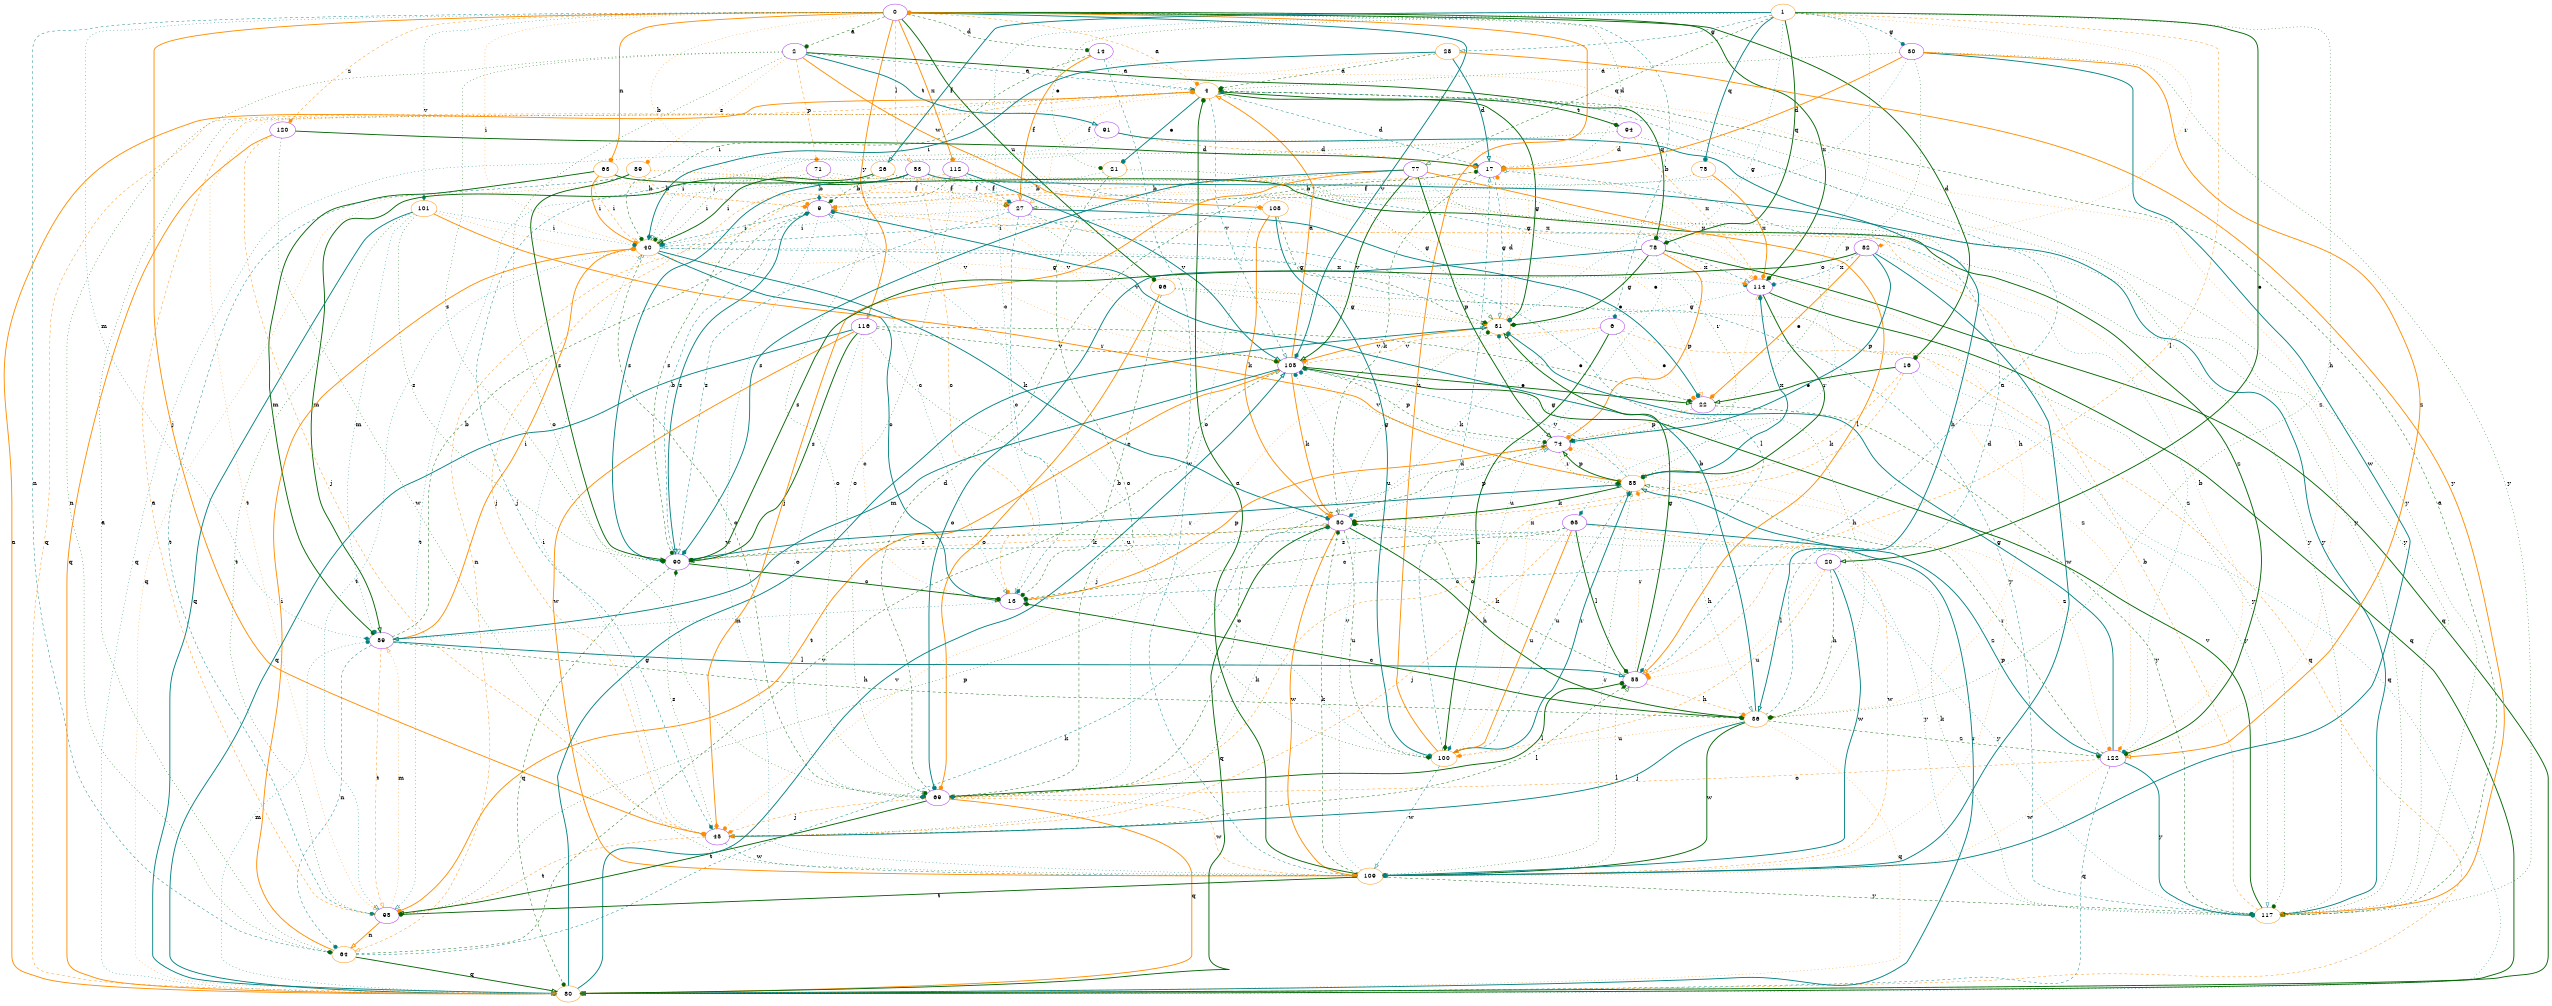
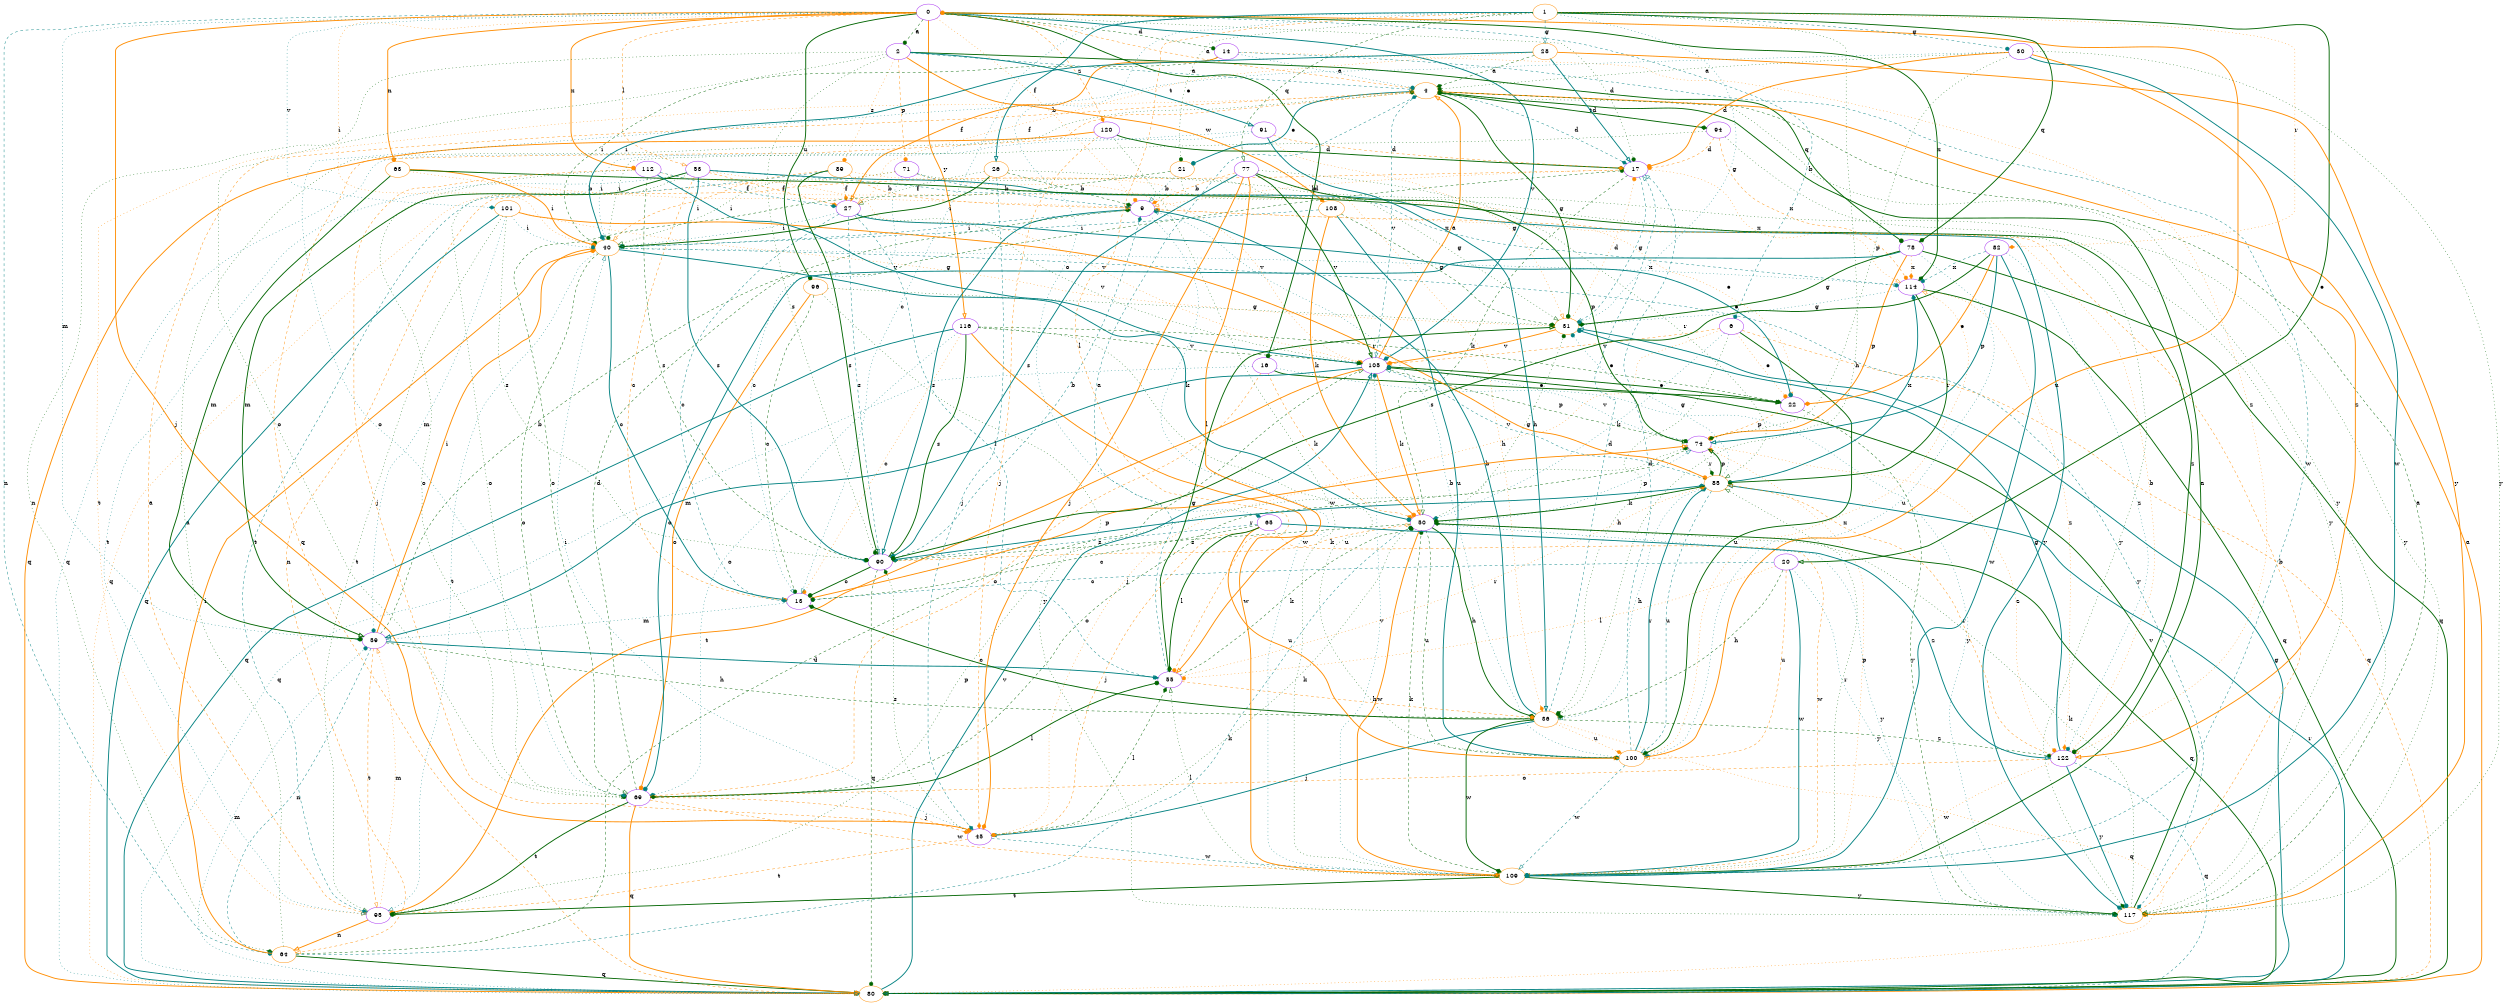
(1704, 169) -> none
(1947, 555) -> (1934, 575)
(1816, 896) -> (1818, 896)
